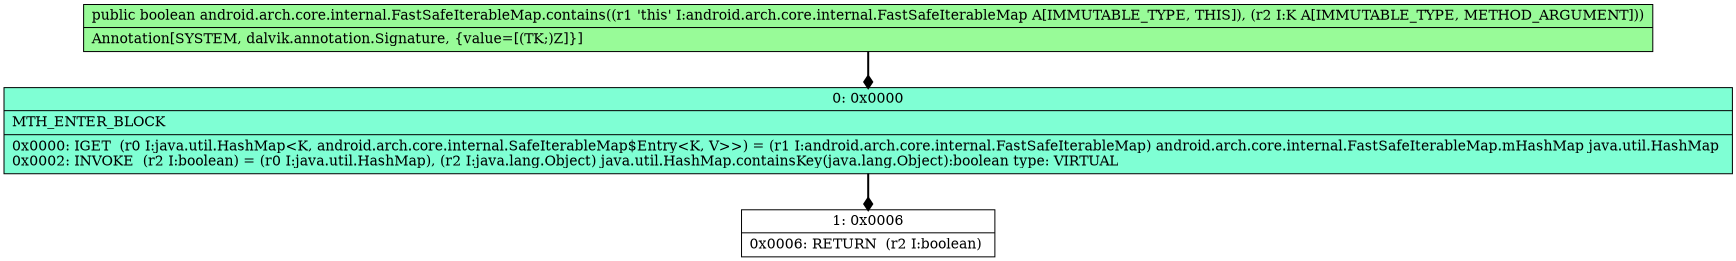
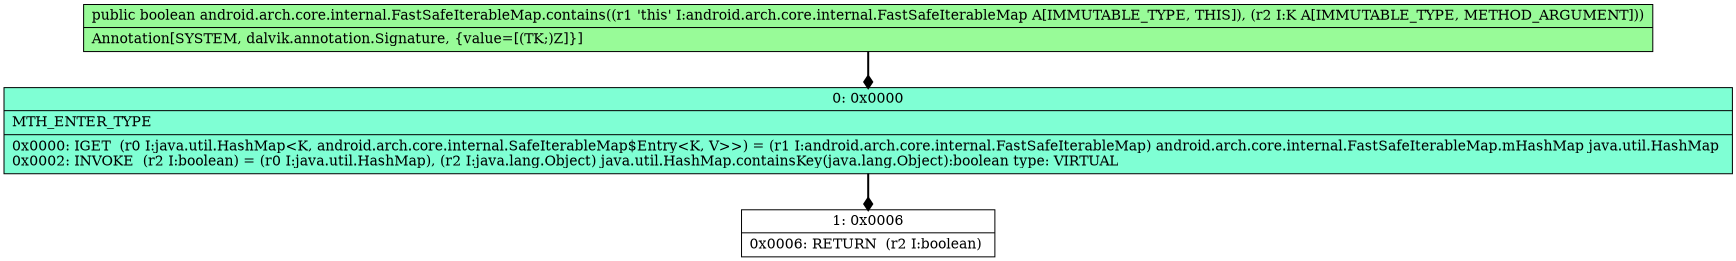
(89, 122) -> (82, 122)
